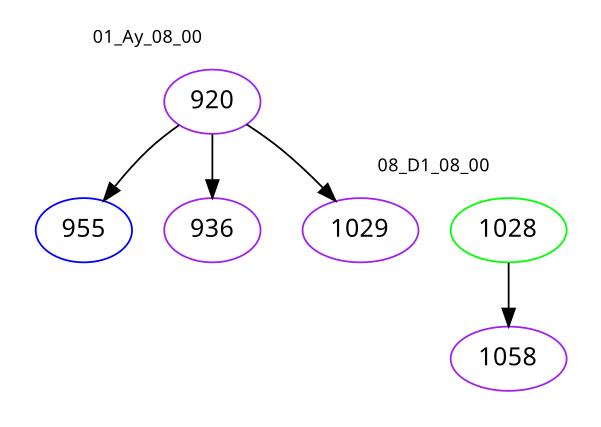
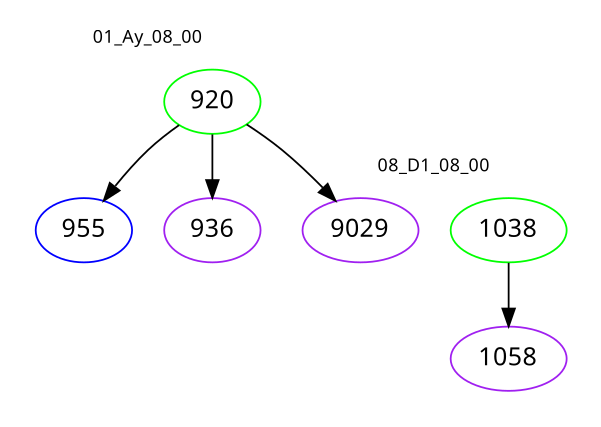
(212, 102) -> (212, 102)
(361, 230) -> (361, 230)
(509, 230) -> (509, 230)
